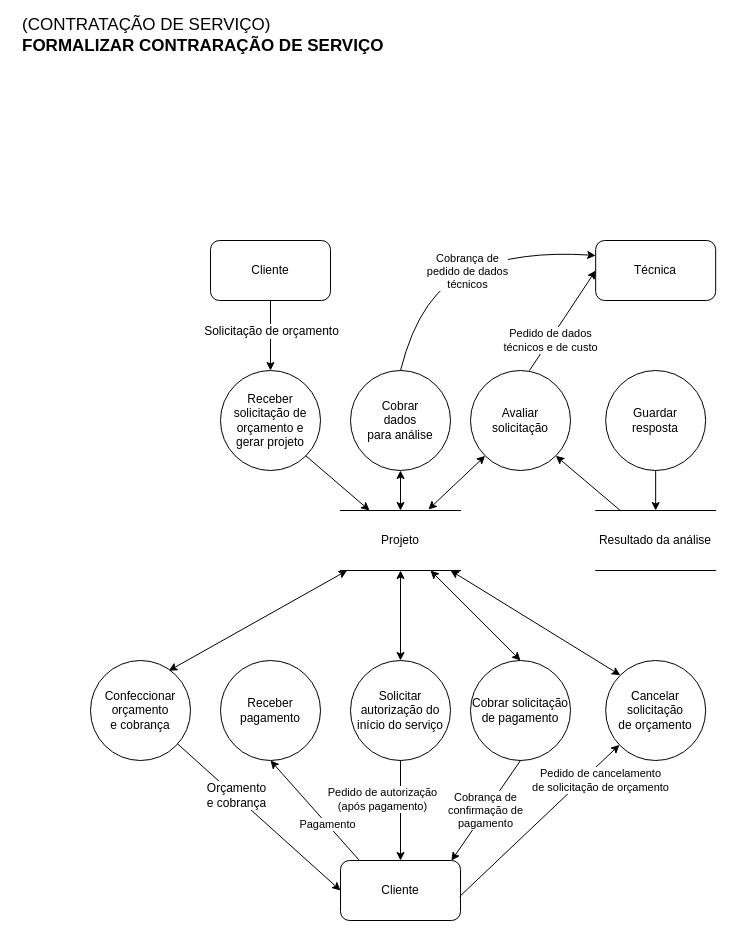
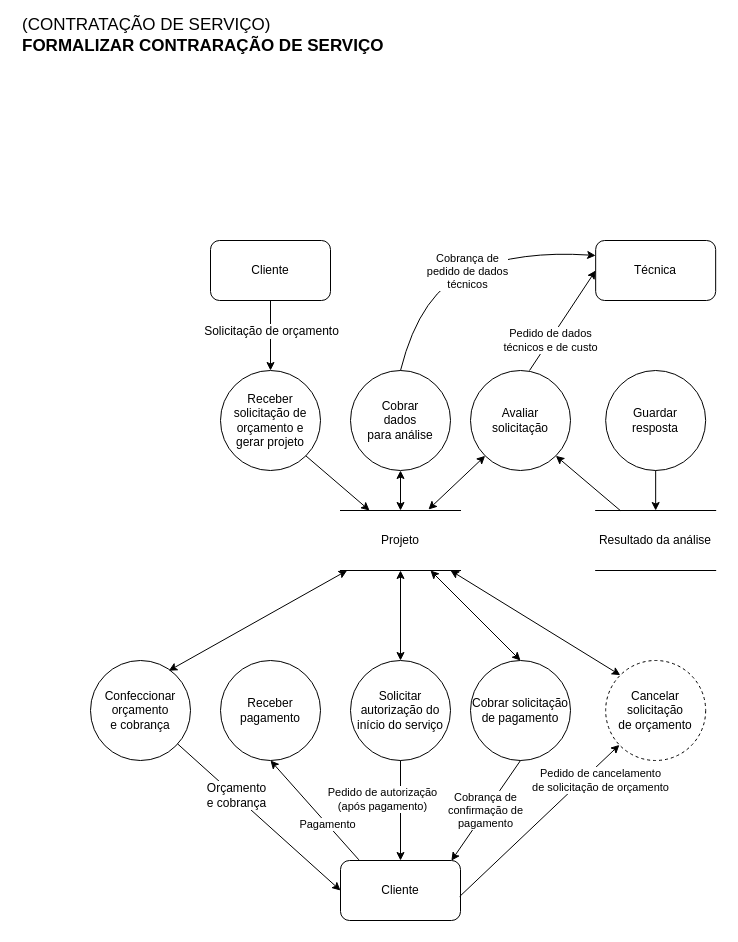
(656, 711) -> (656, 711)
